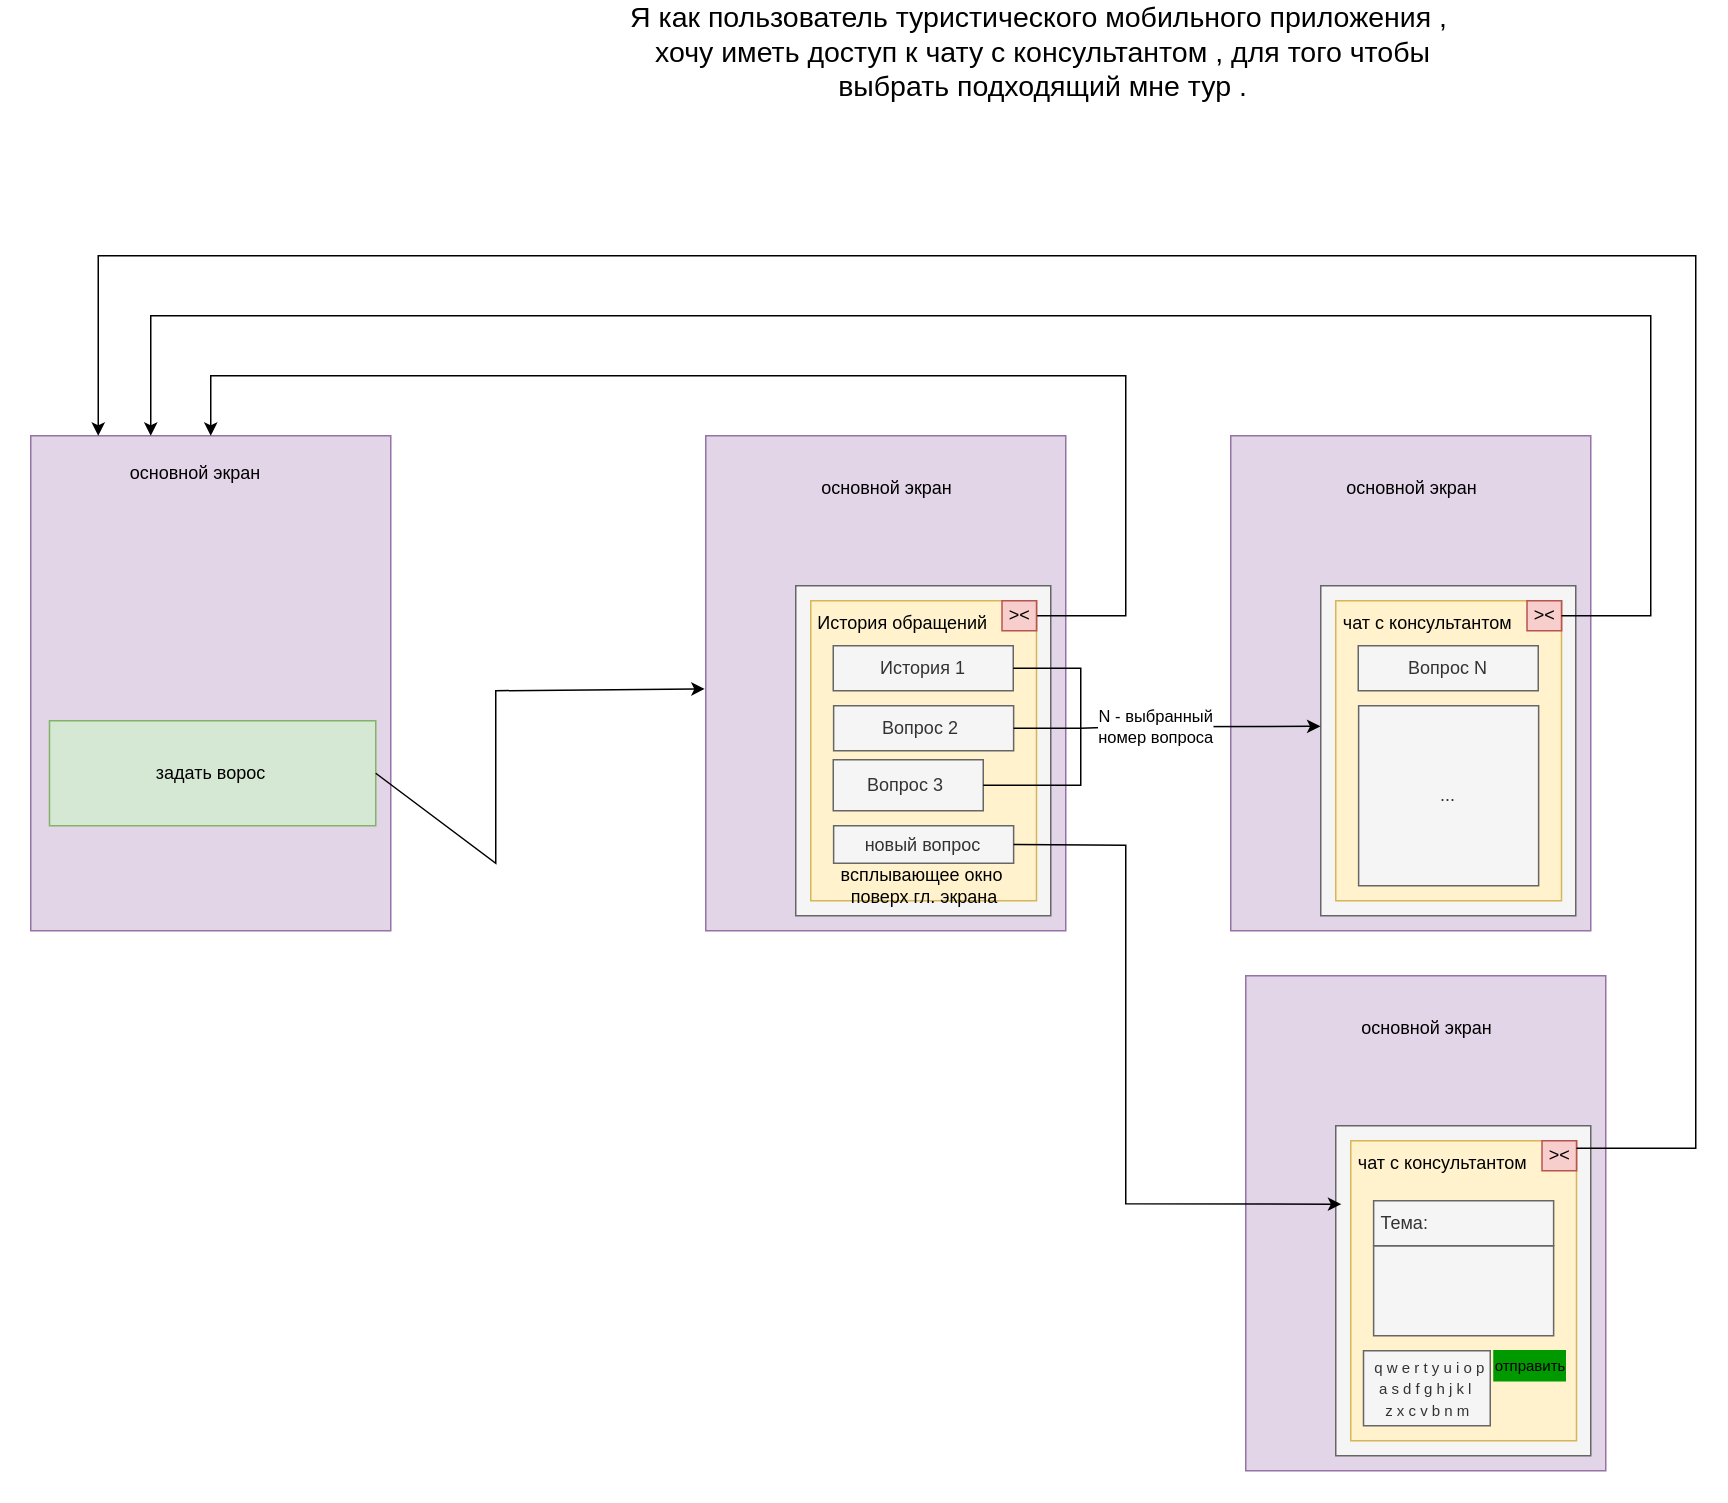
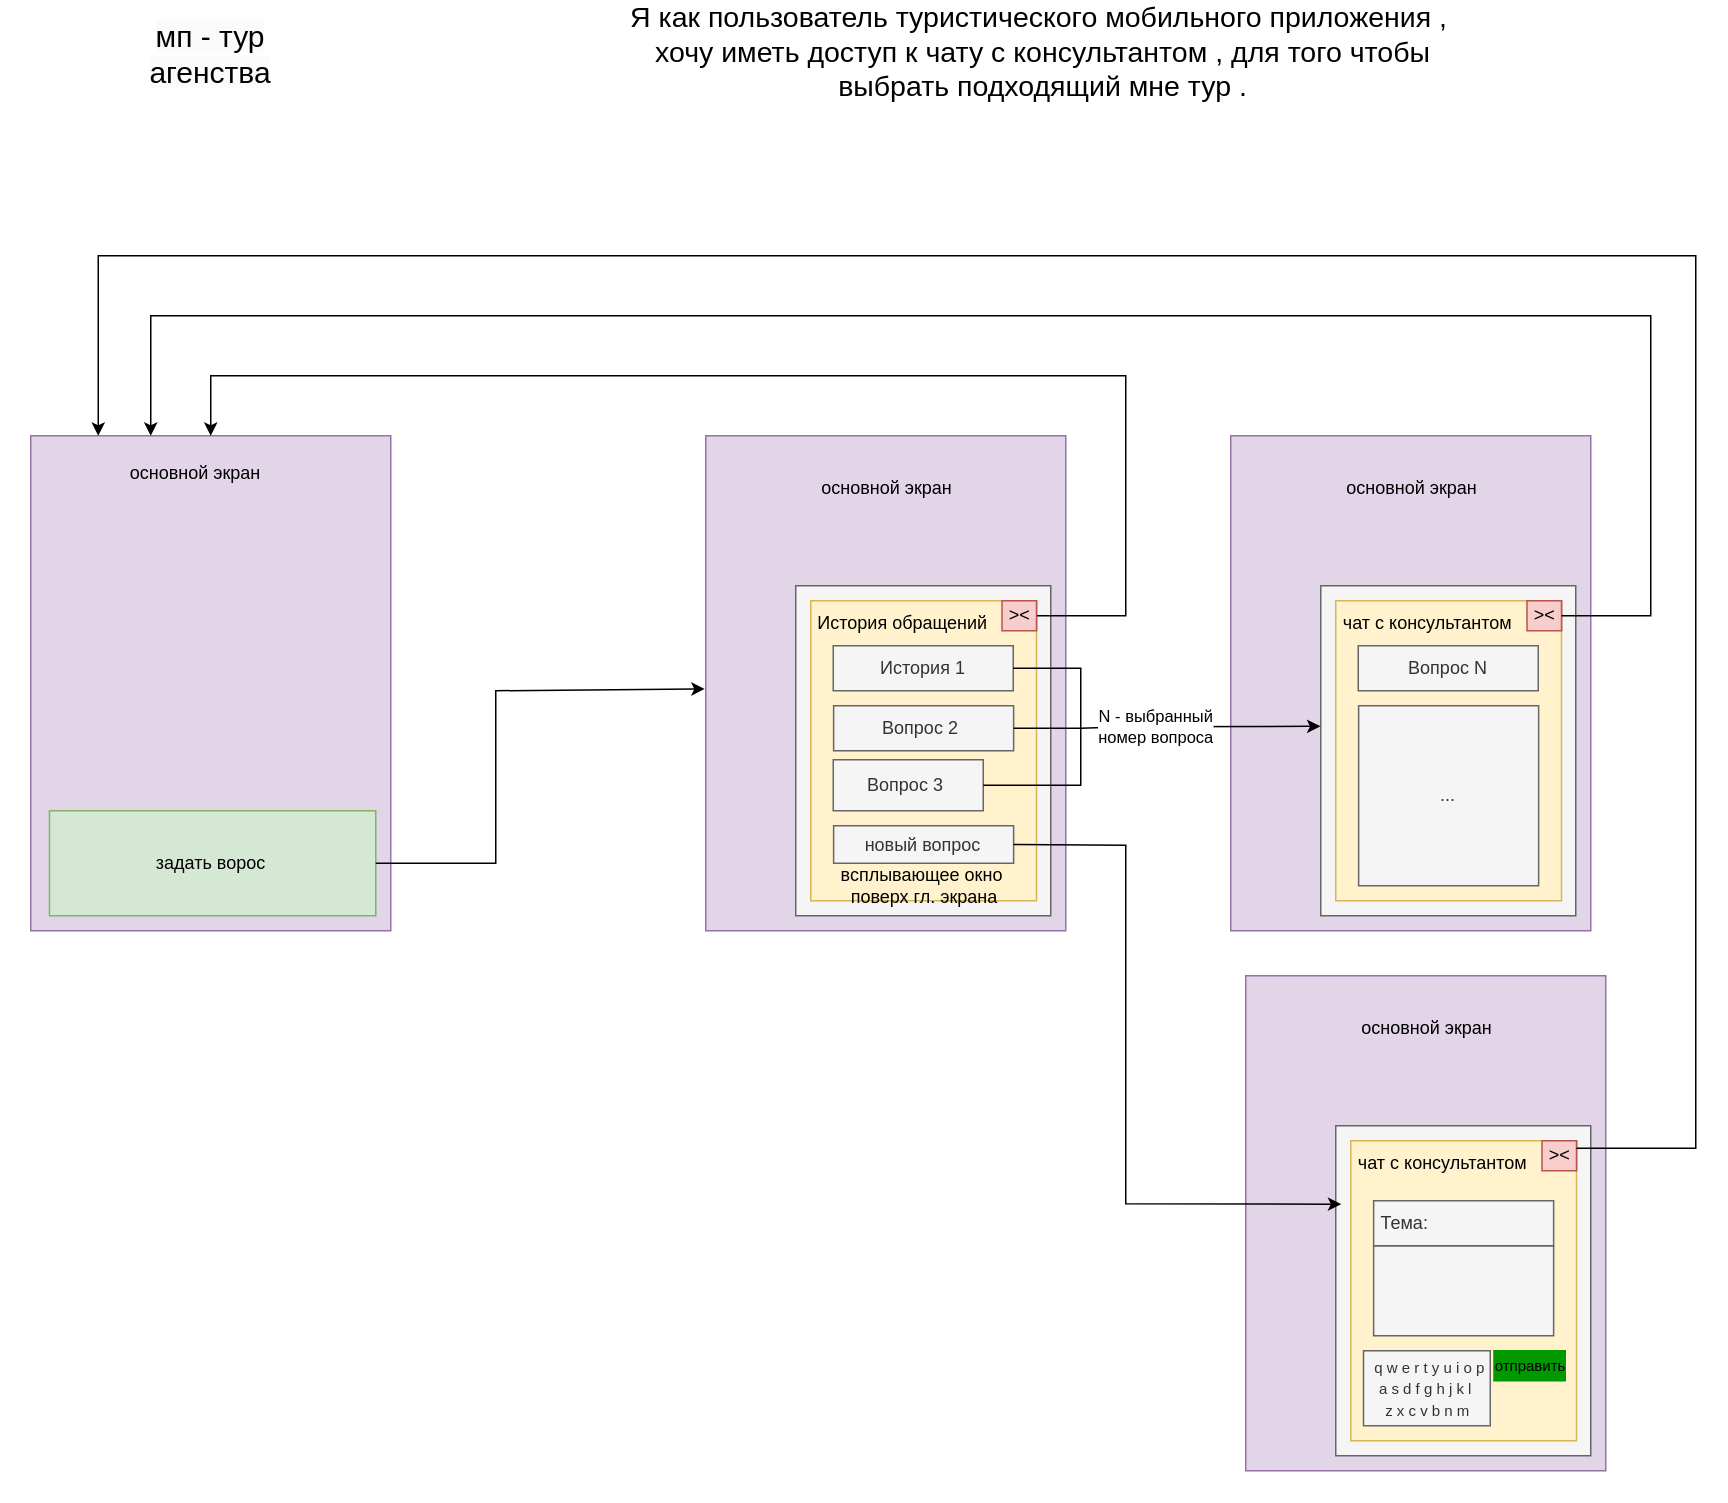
none -> (211, 53)
(213, 773) -> (213, 863)
